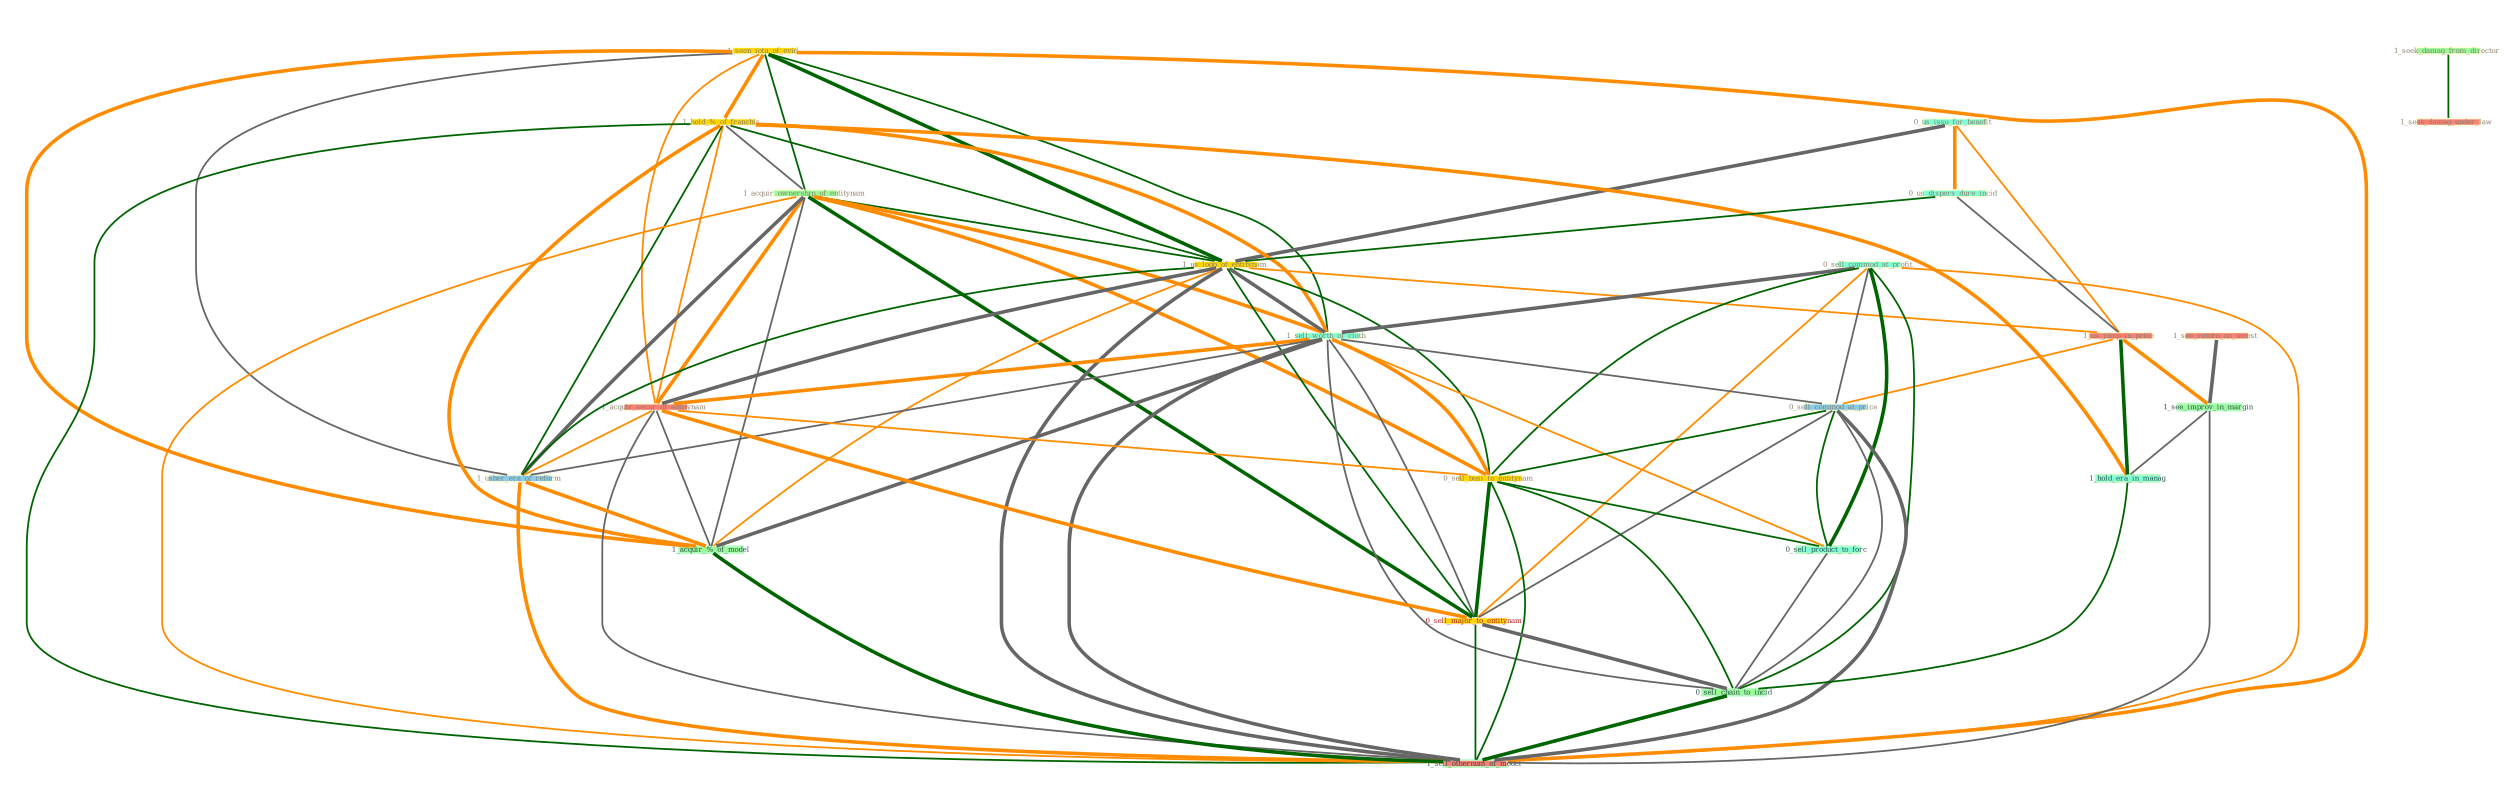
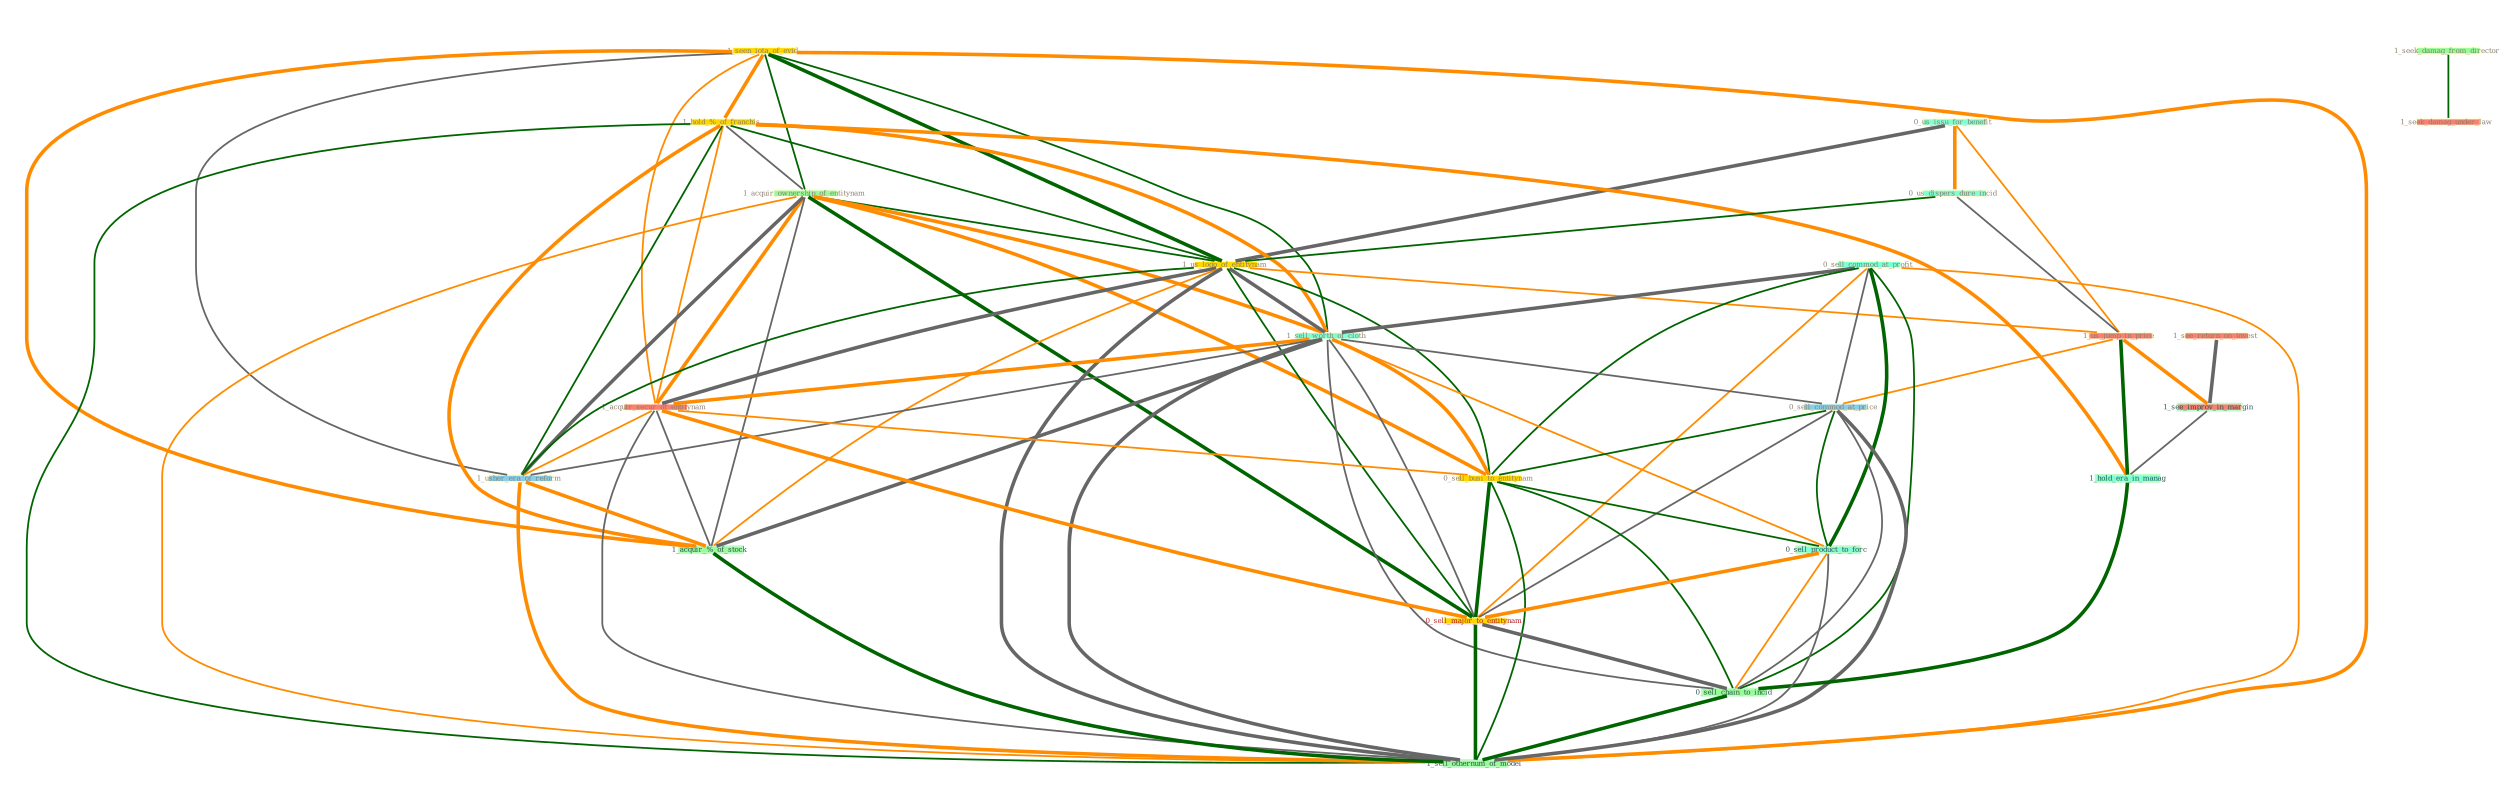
(2210, 407) -> (2210, 407)
(711, 550) -> (711, 550)
none -> (1652, 585)
(1781, 621) -> (1781, 621)
(1995, 655) -> (1995, 655)
(1475, 692) -> (1475, 692)
(1938, 744) -> (1779, 698)
(1475, 764) -> (1475, 764)
